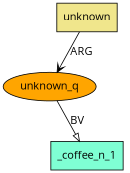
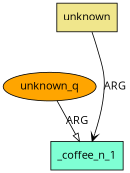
(70, 49) -> (104, 83)
(77, 121) -> (77, 121)
